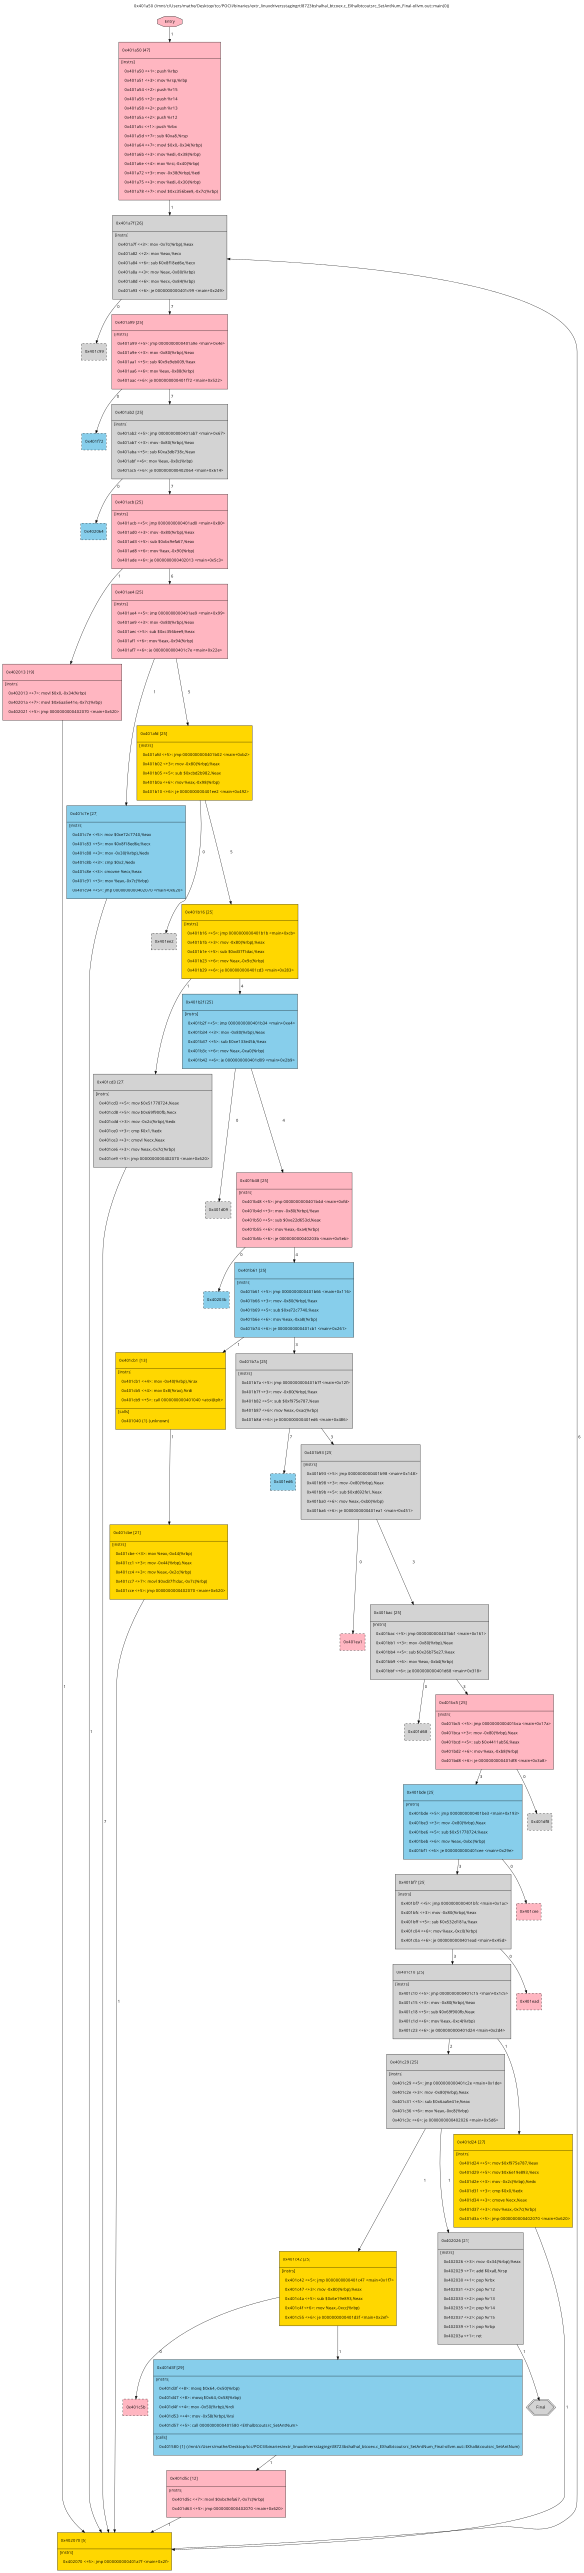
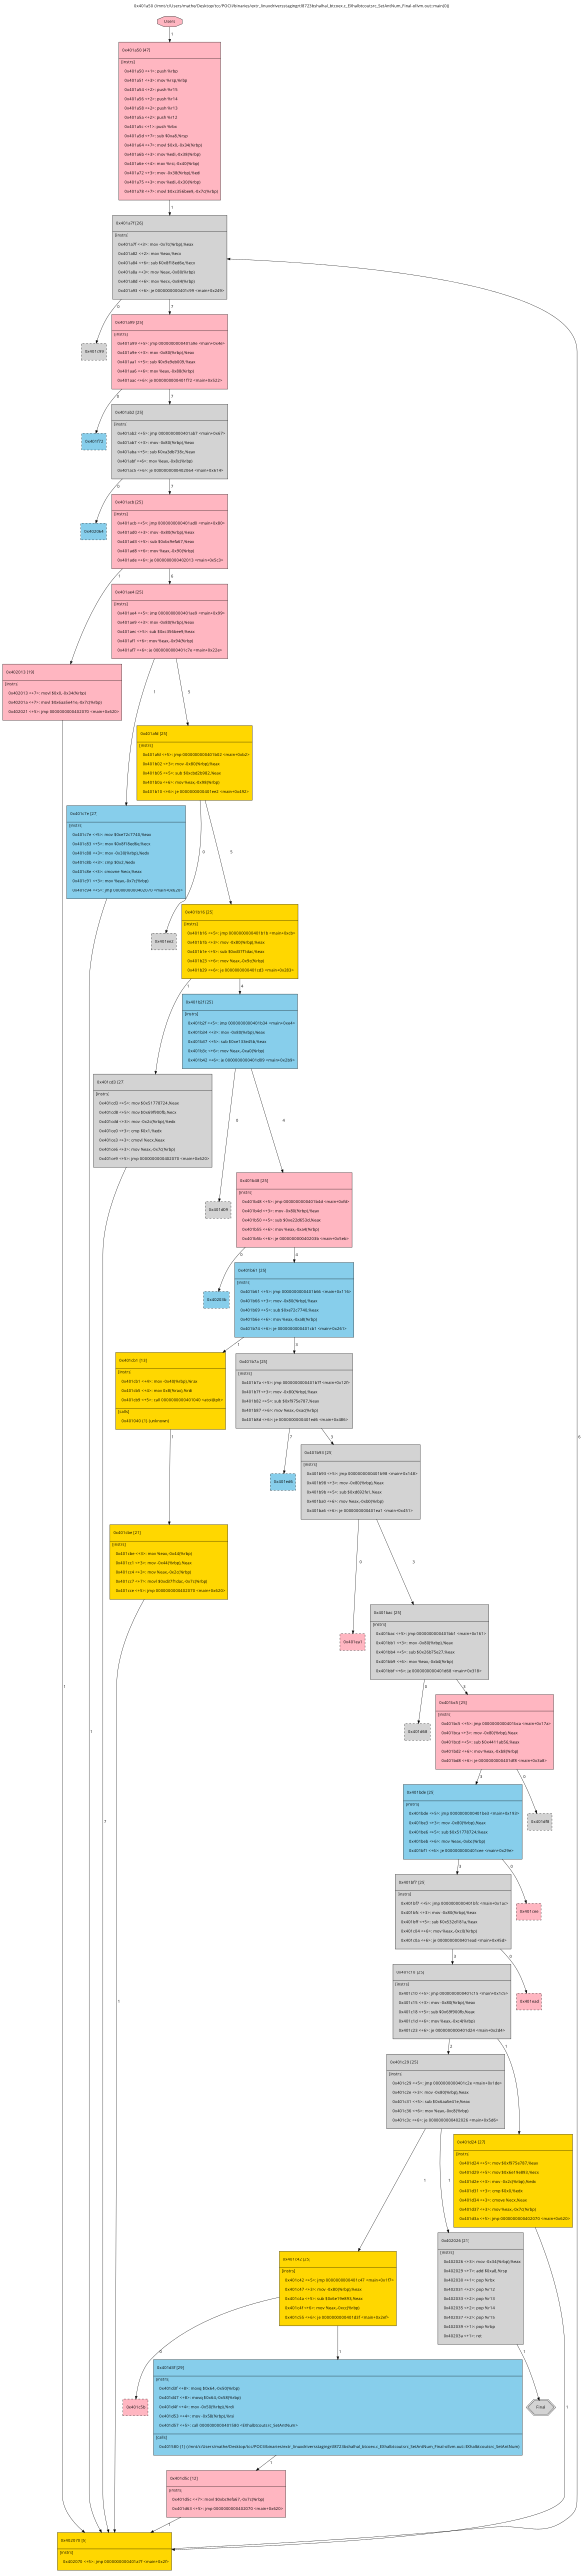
(170, 22) -> (170, 22)
